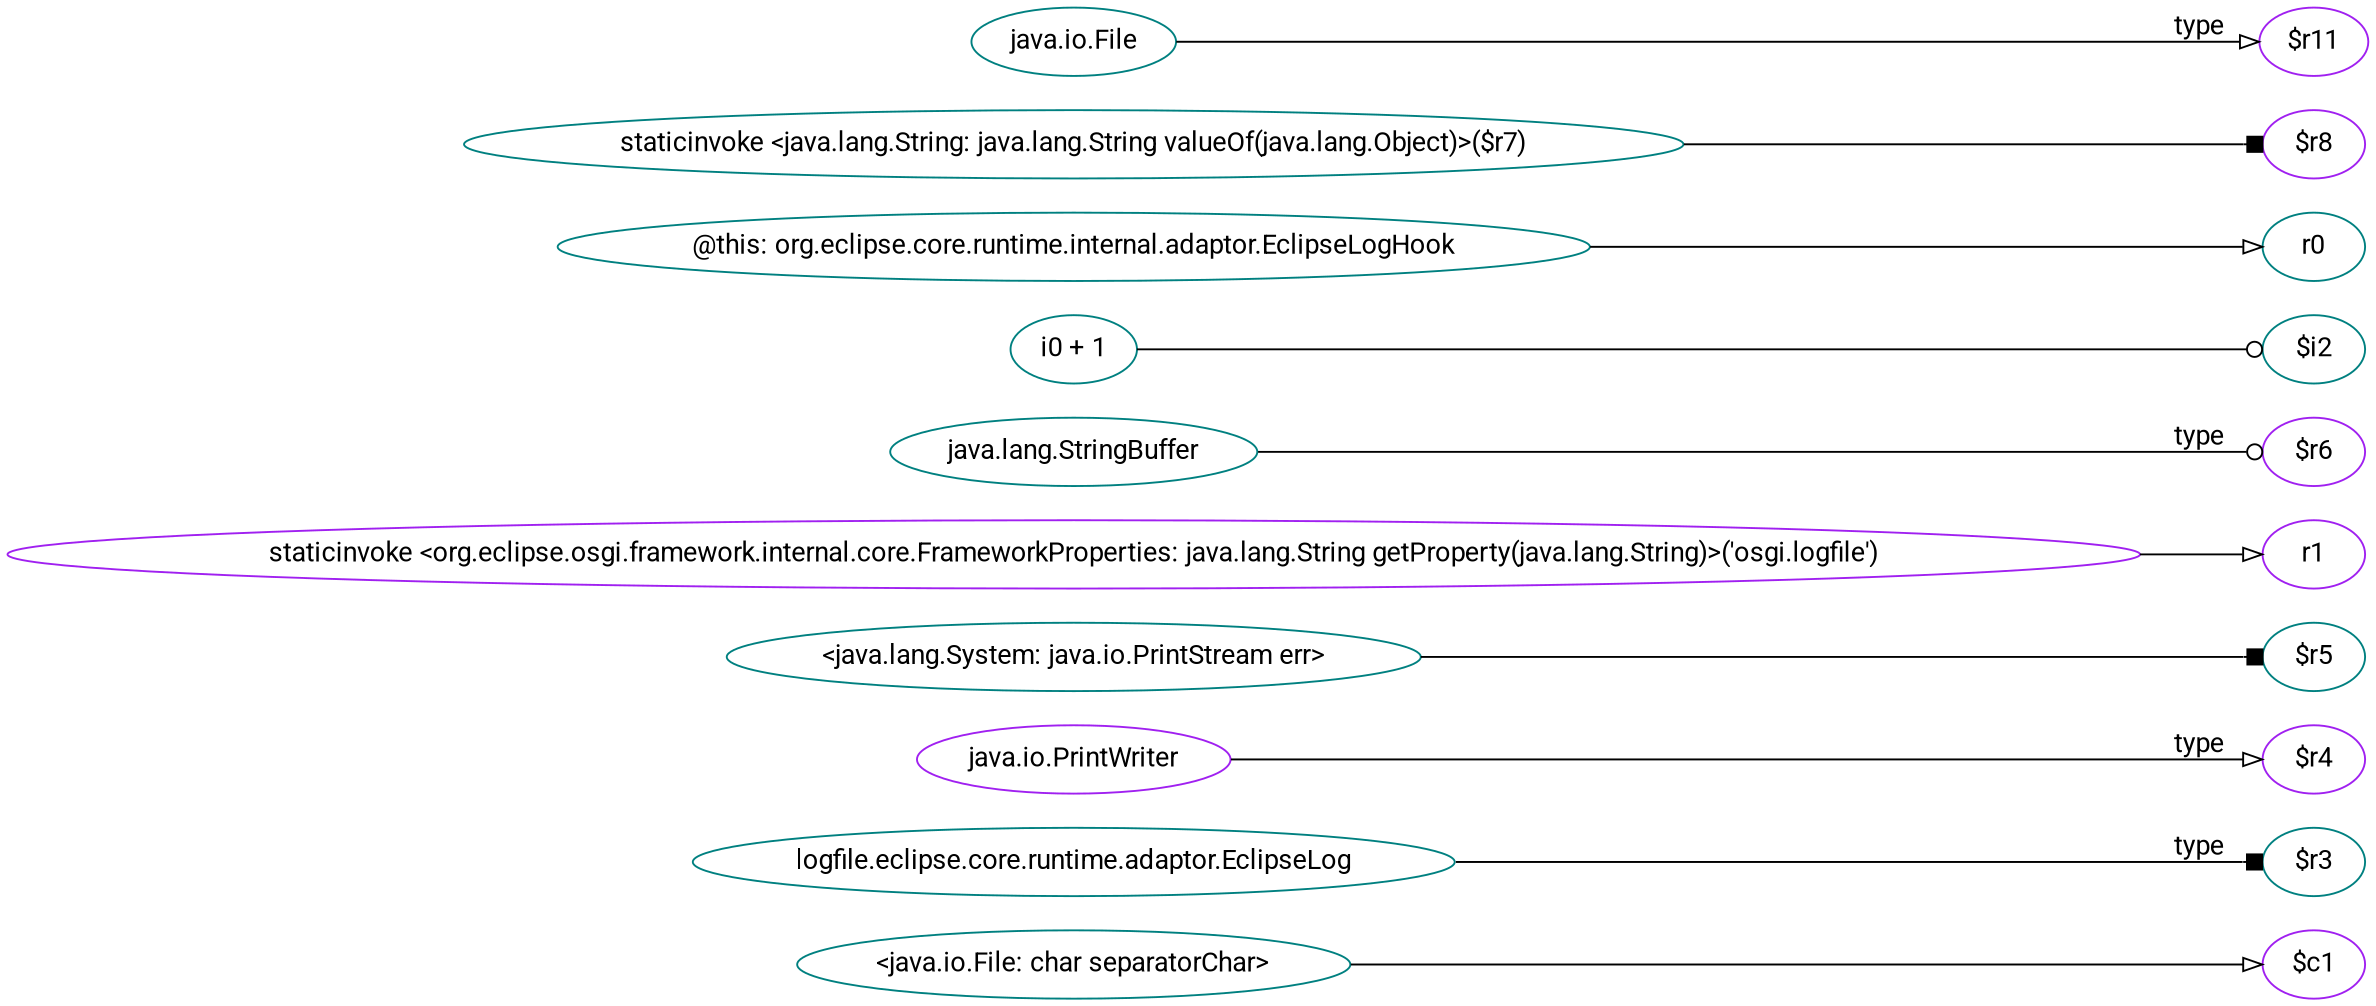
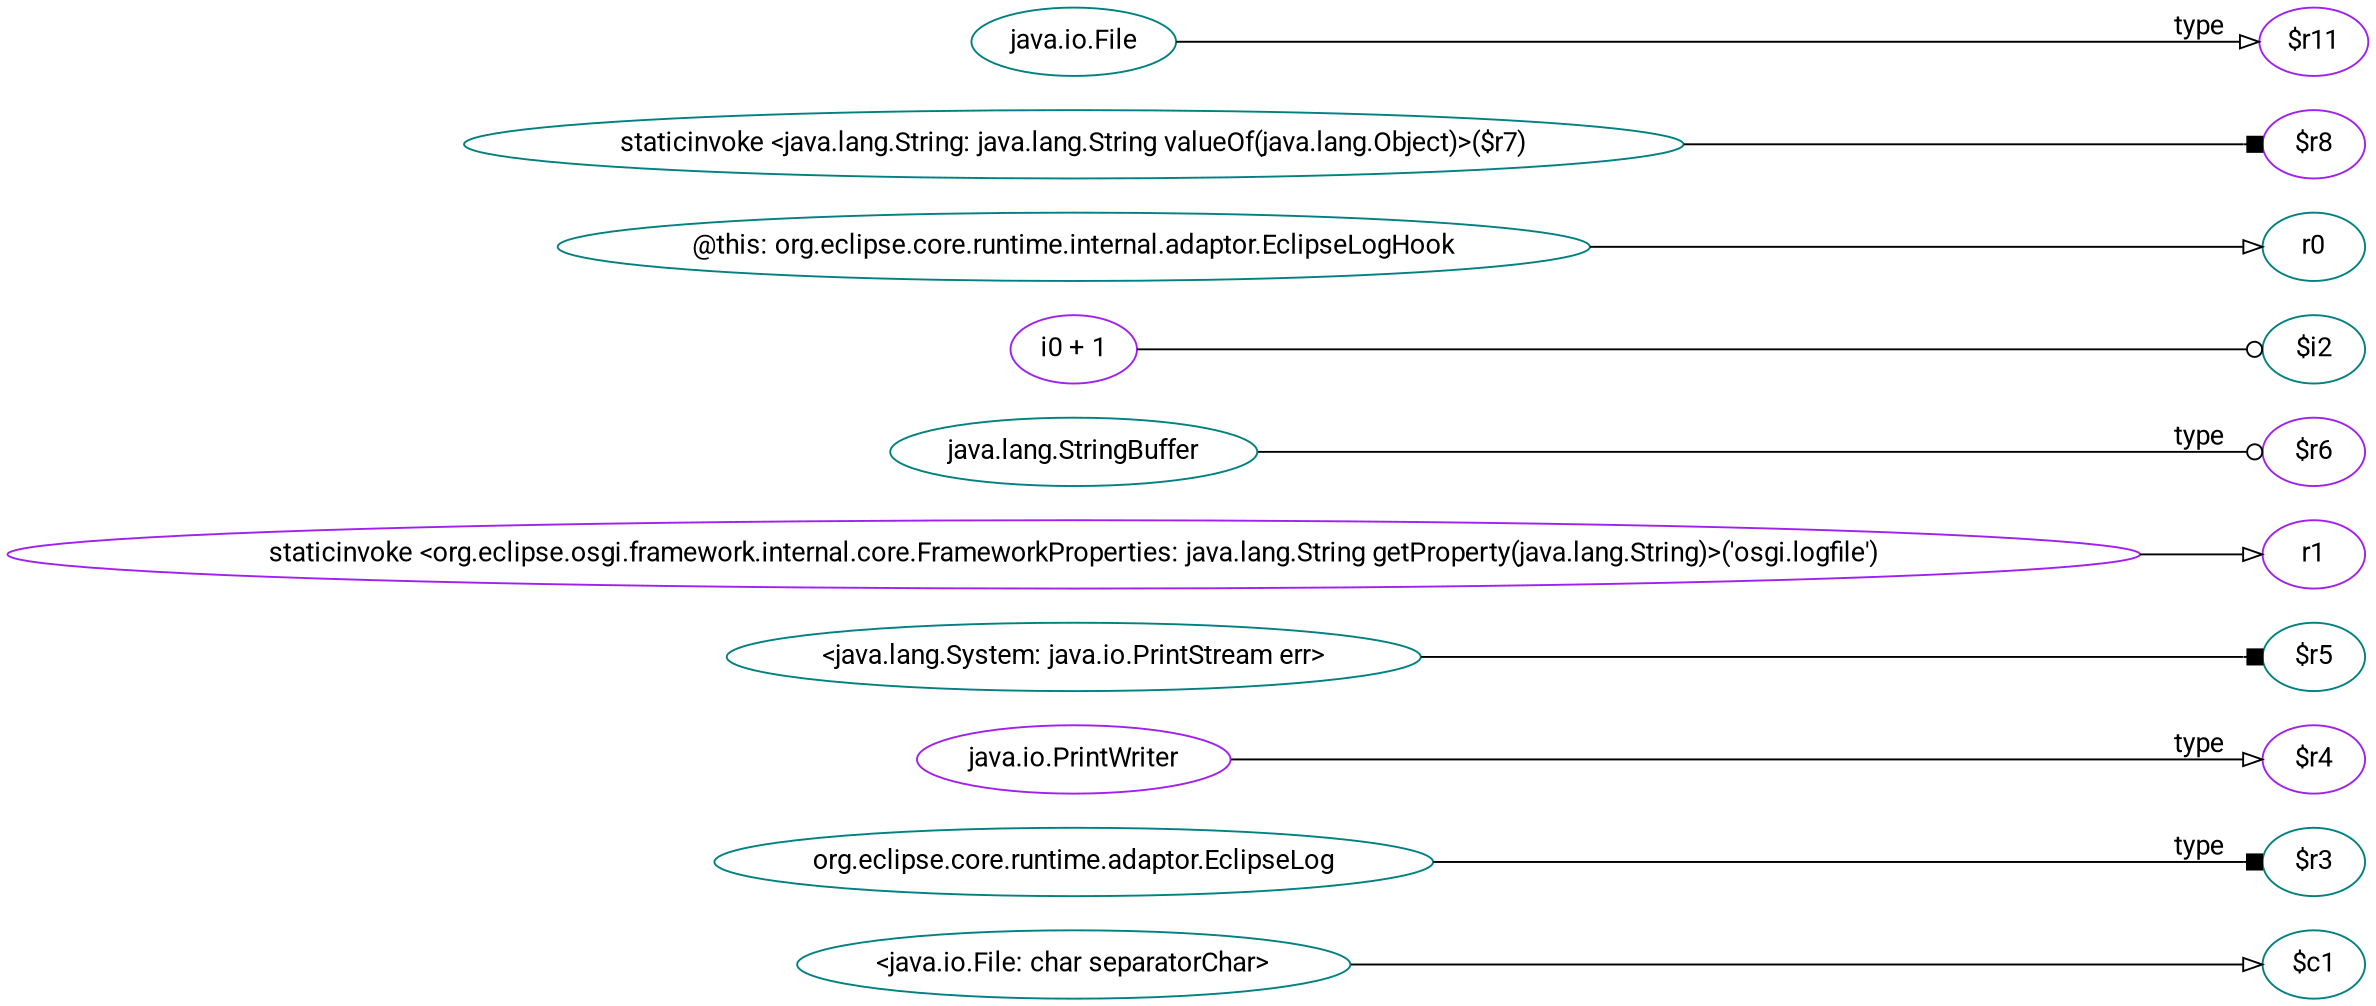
(1074, 349) -> (1074, 349)
(1074, 862) -> (1074, 862)
(2314, 964) -> (2314, 964)
